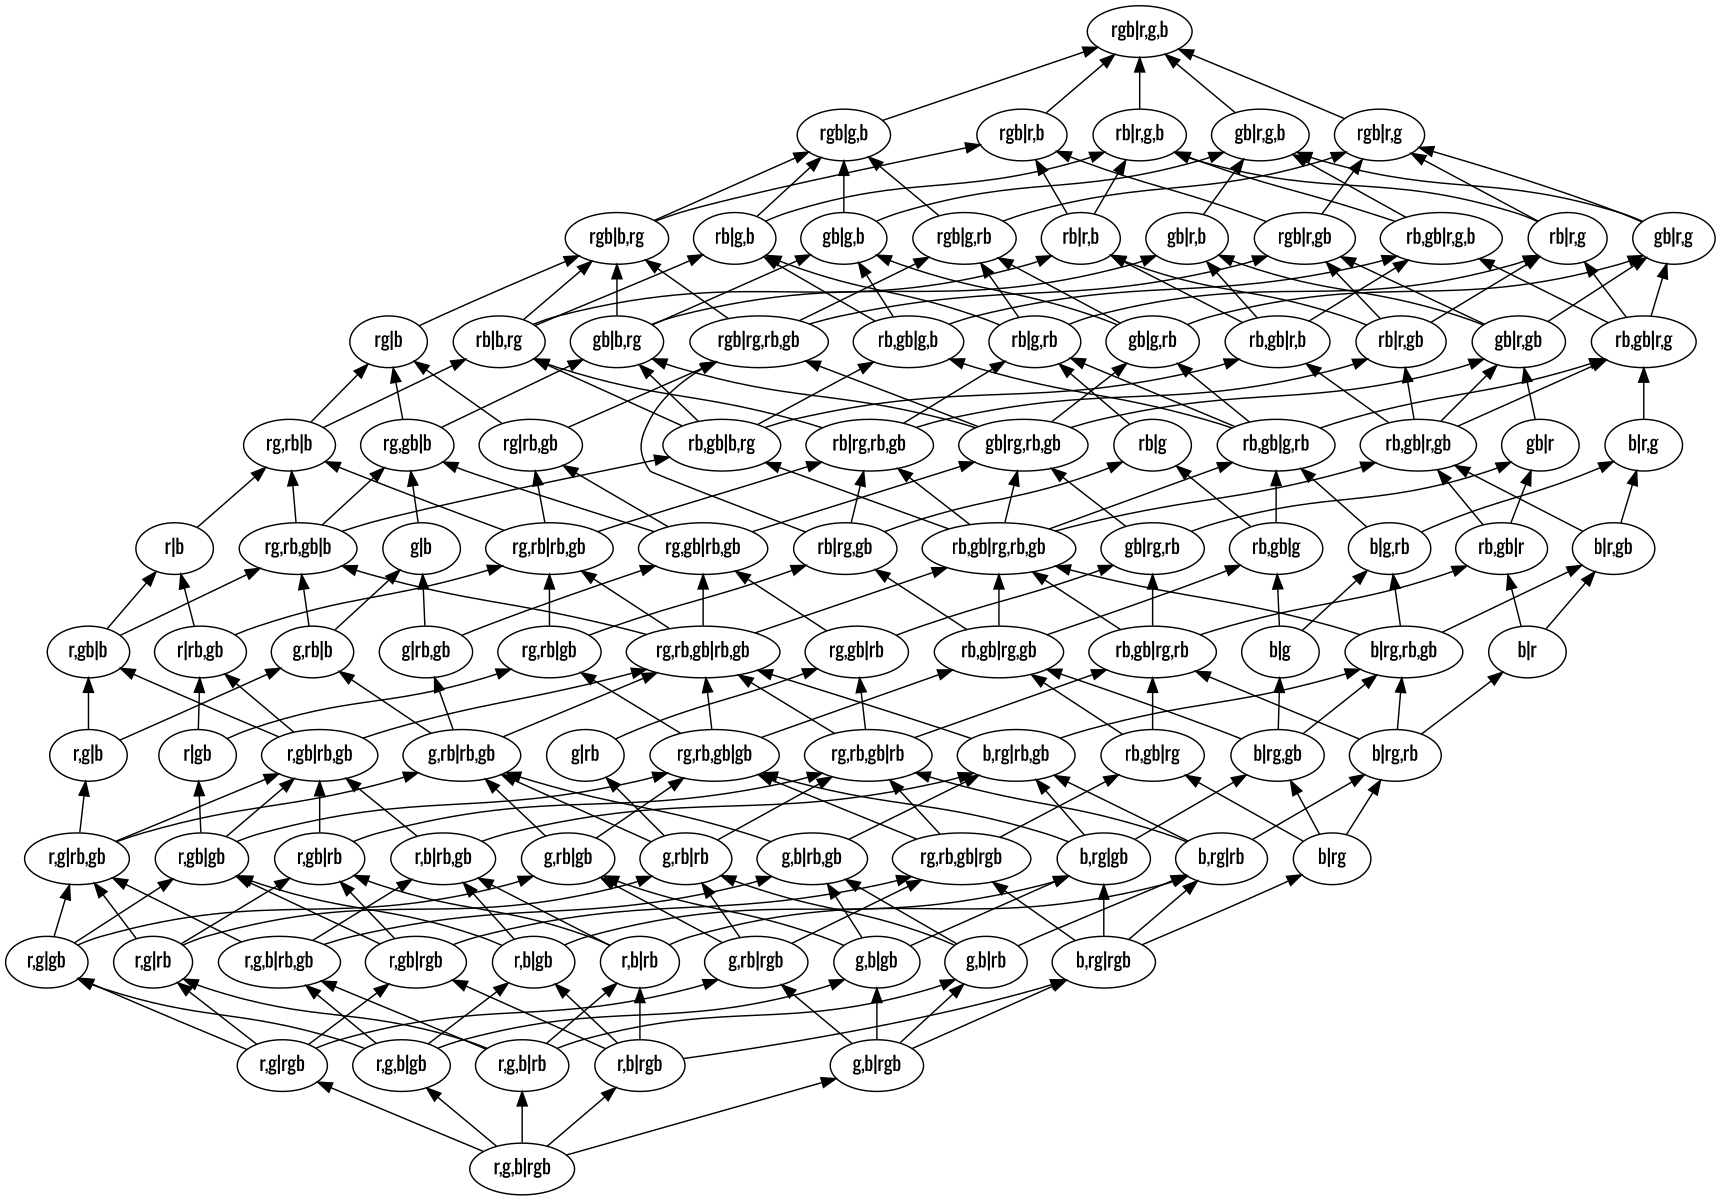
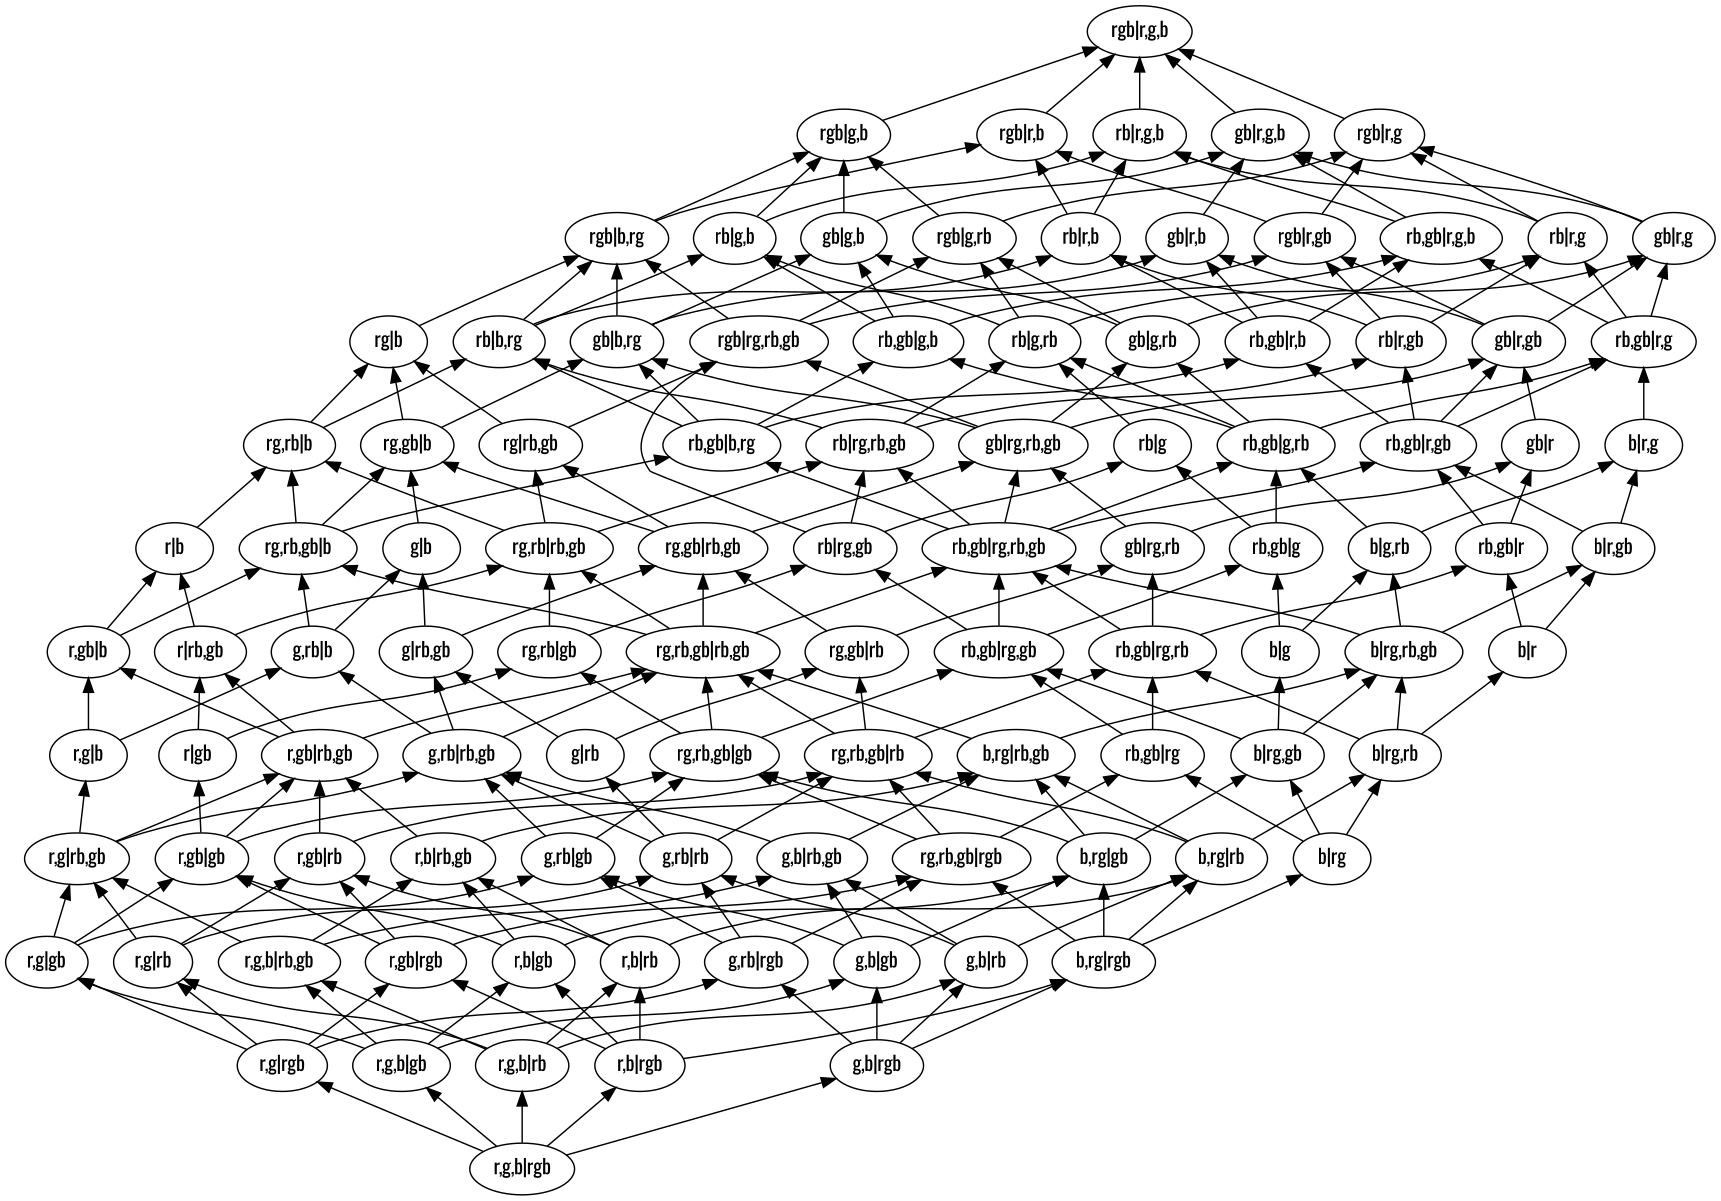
none -> (515, 710)
